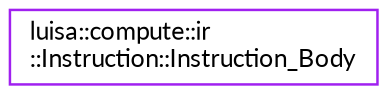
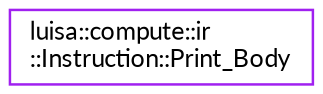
(194, 47) -> (161, 47)
